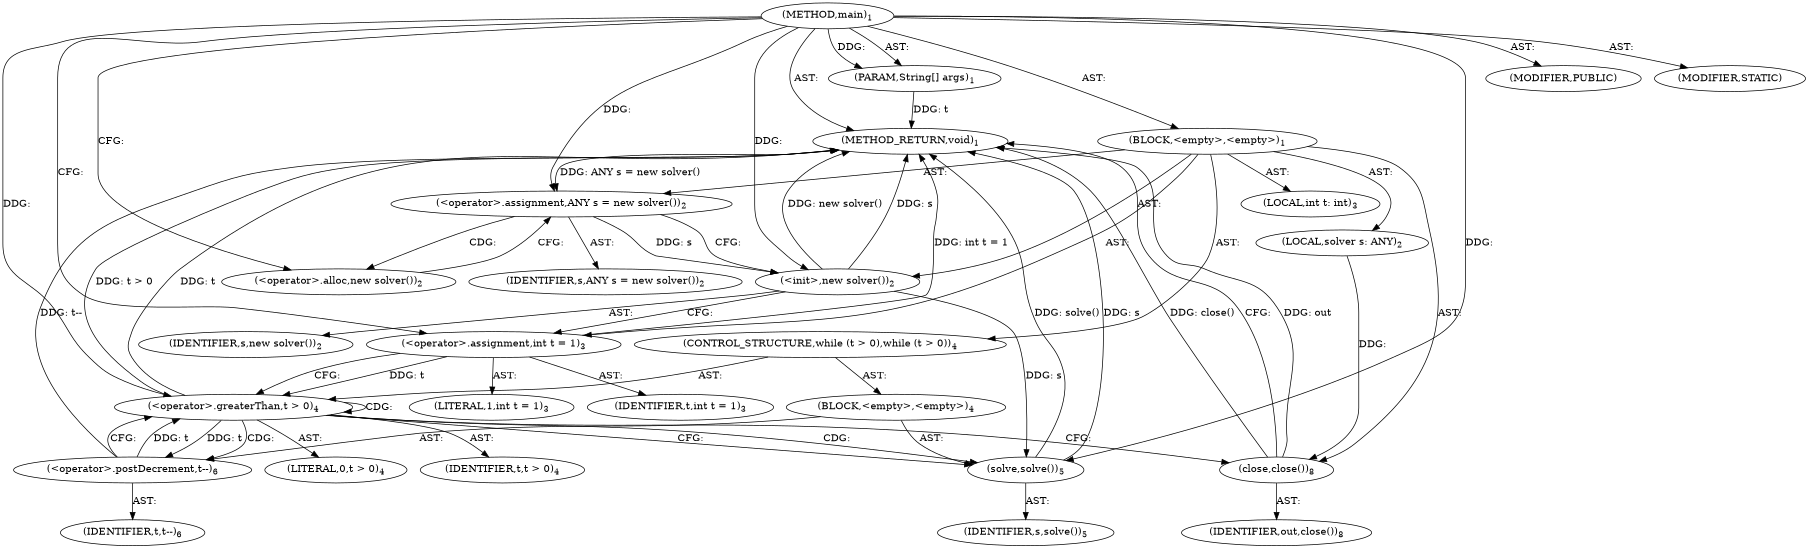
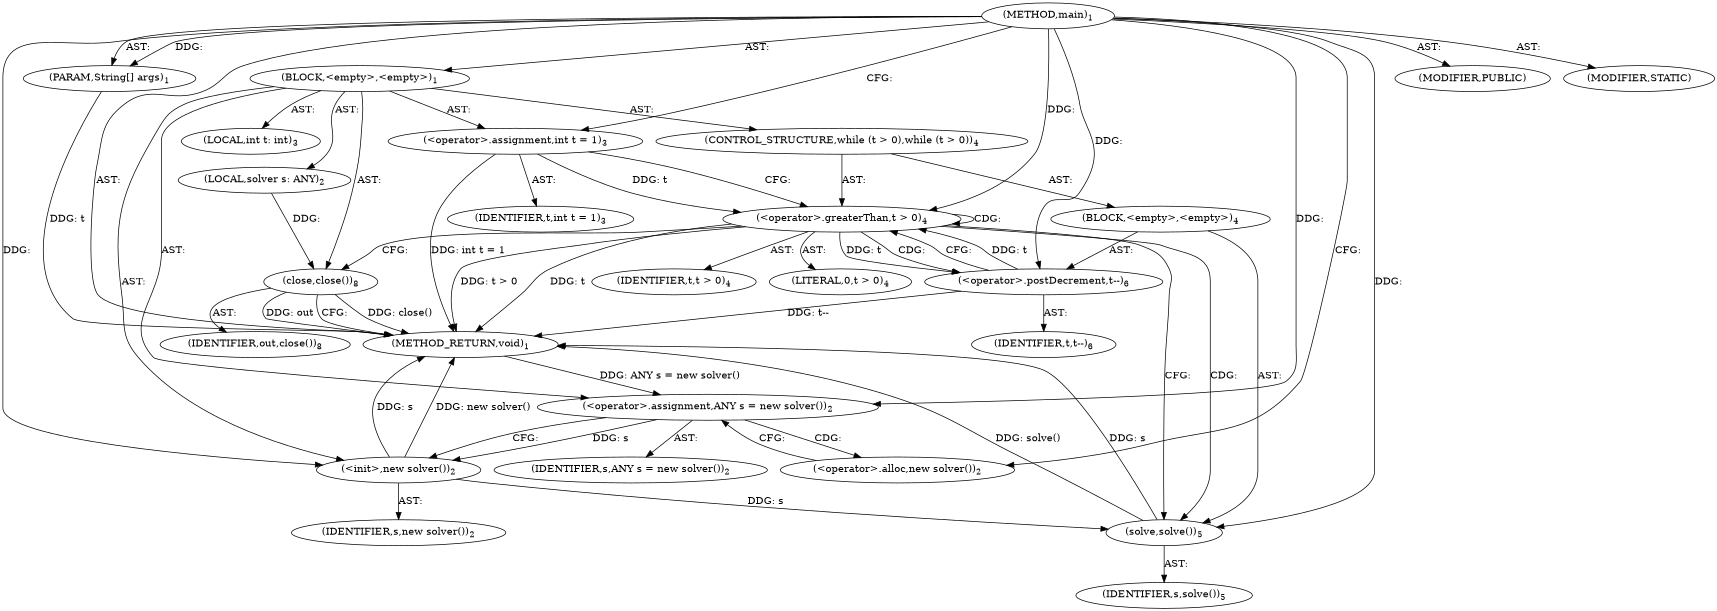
none -> (1094, 157)
(673, 312) -> none
(492, 407) -> none
